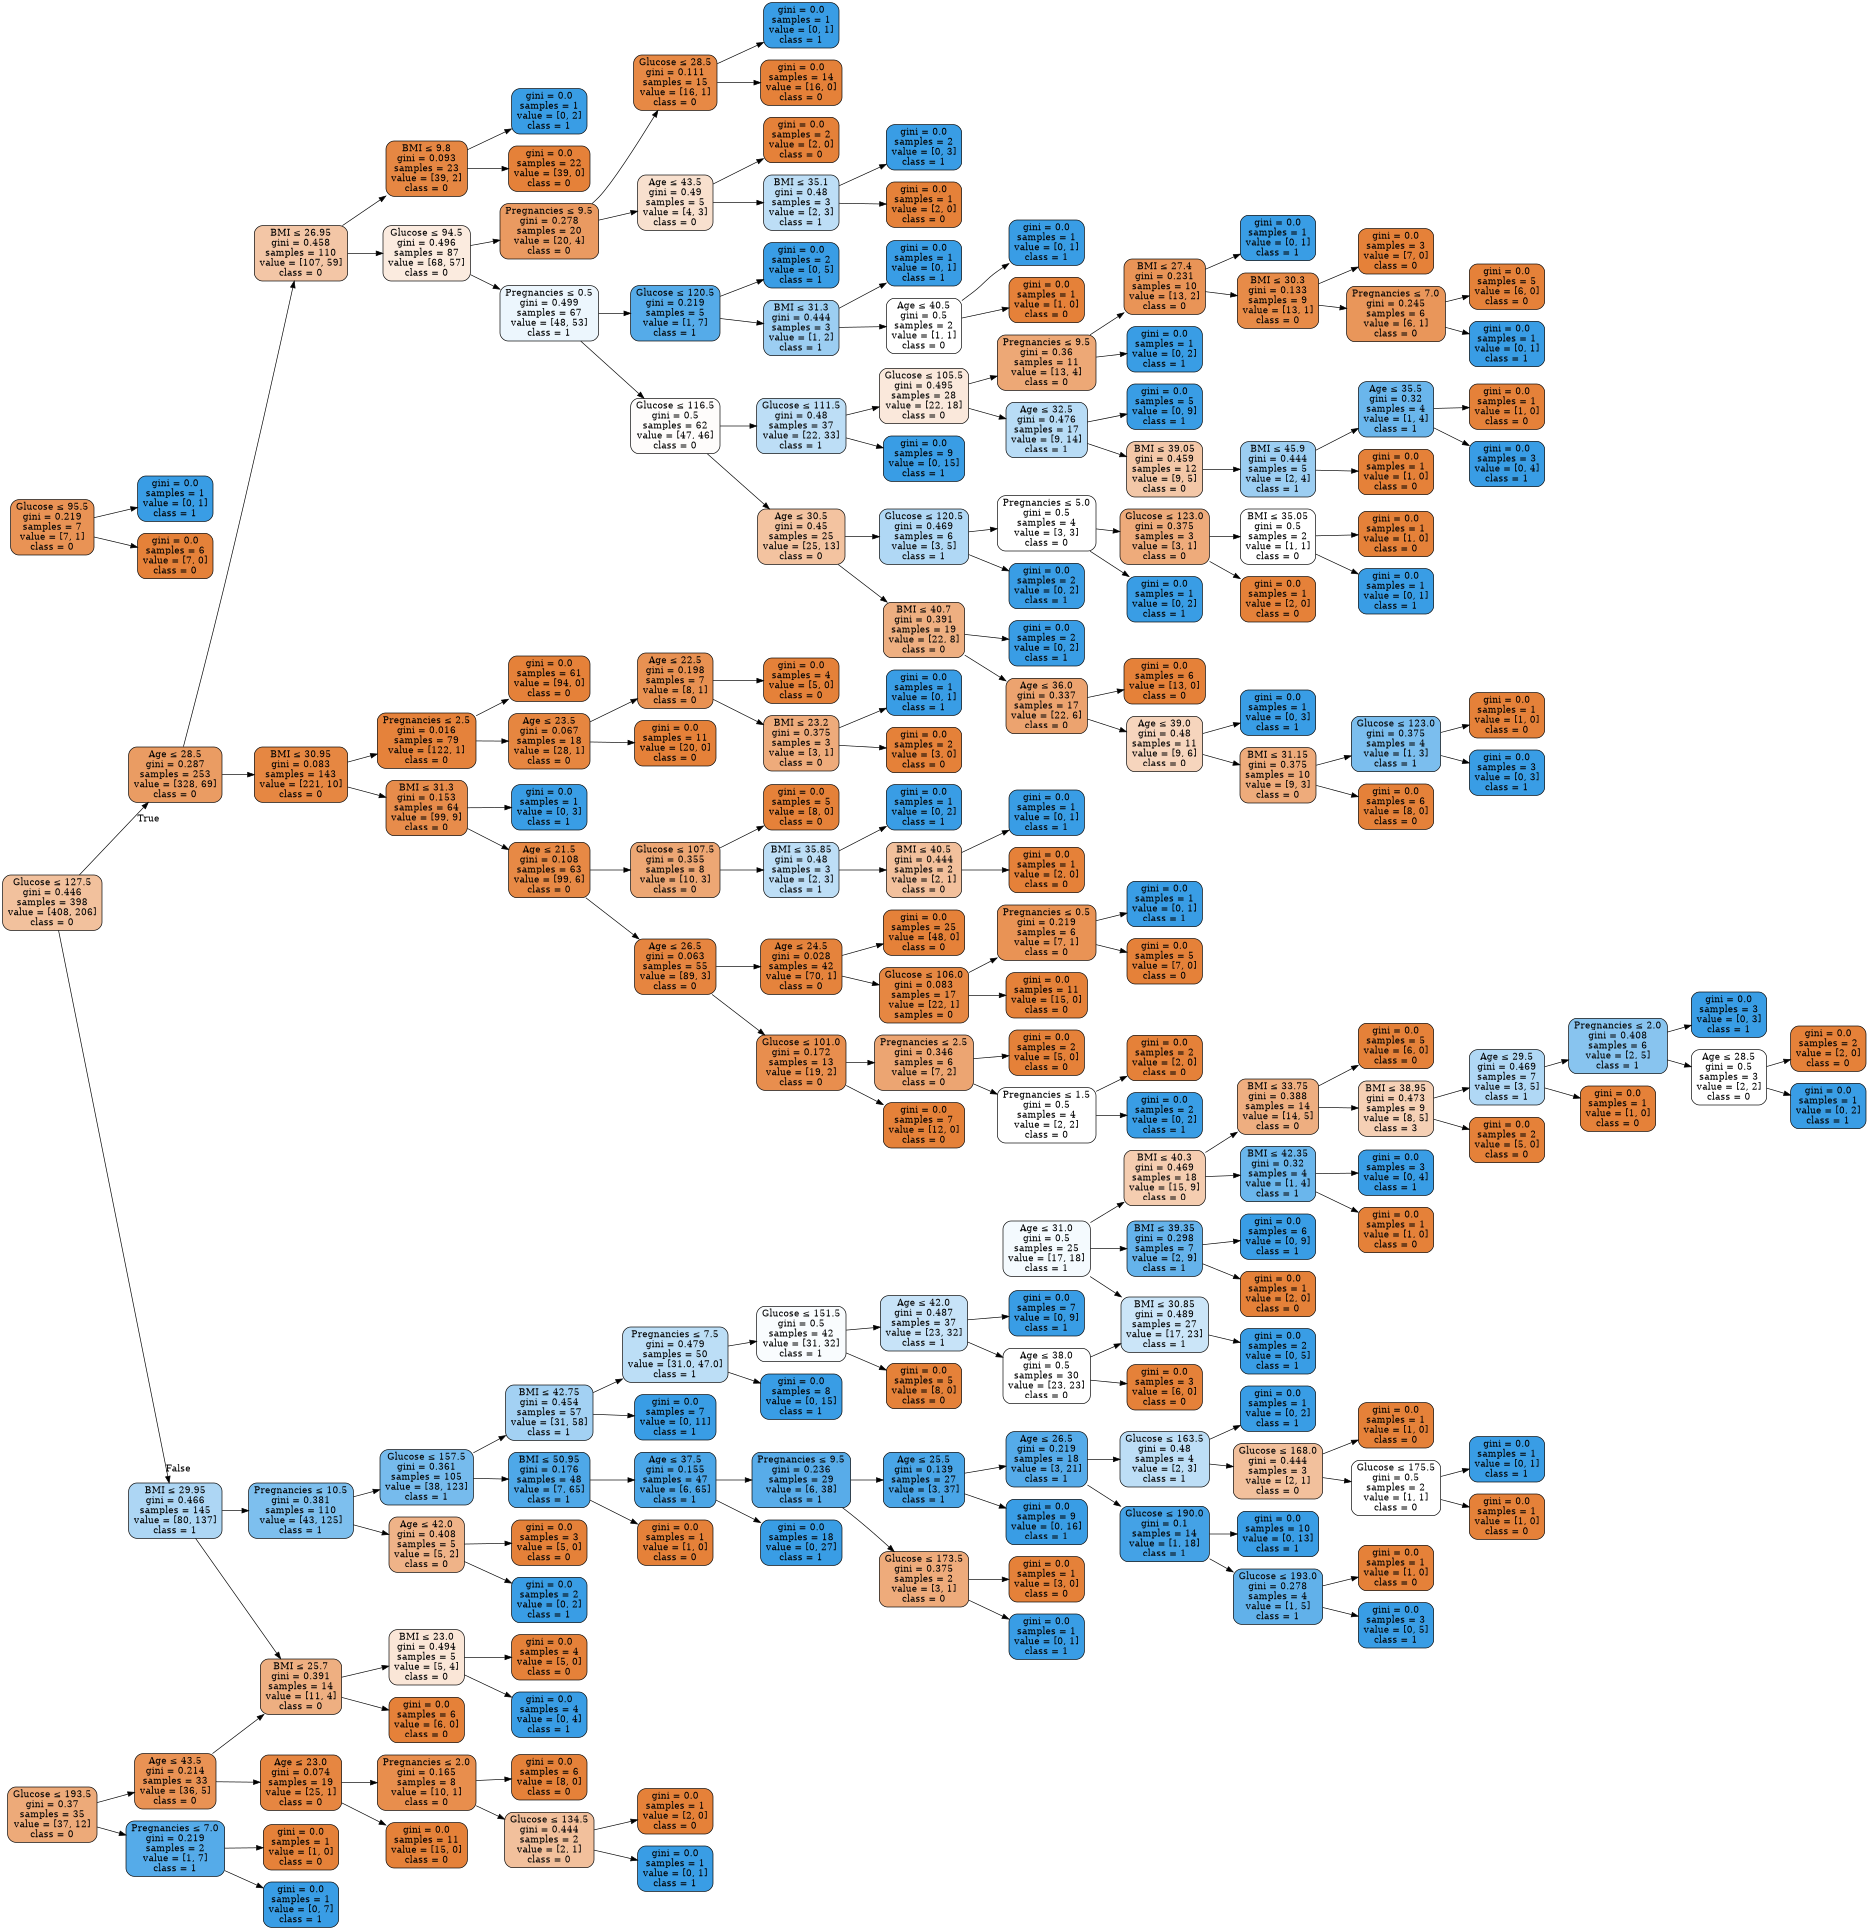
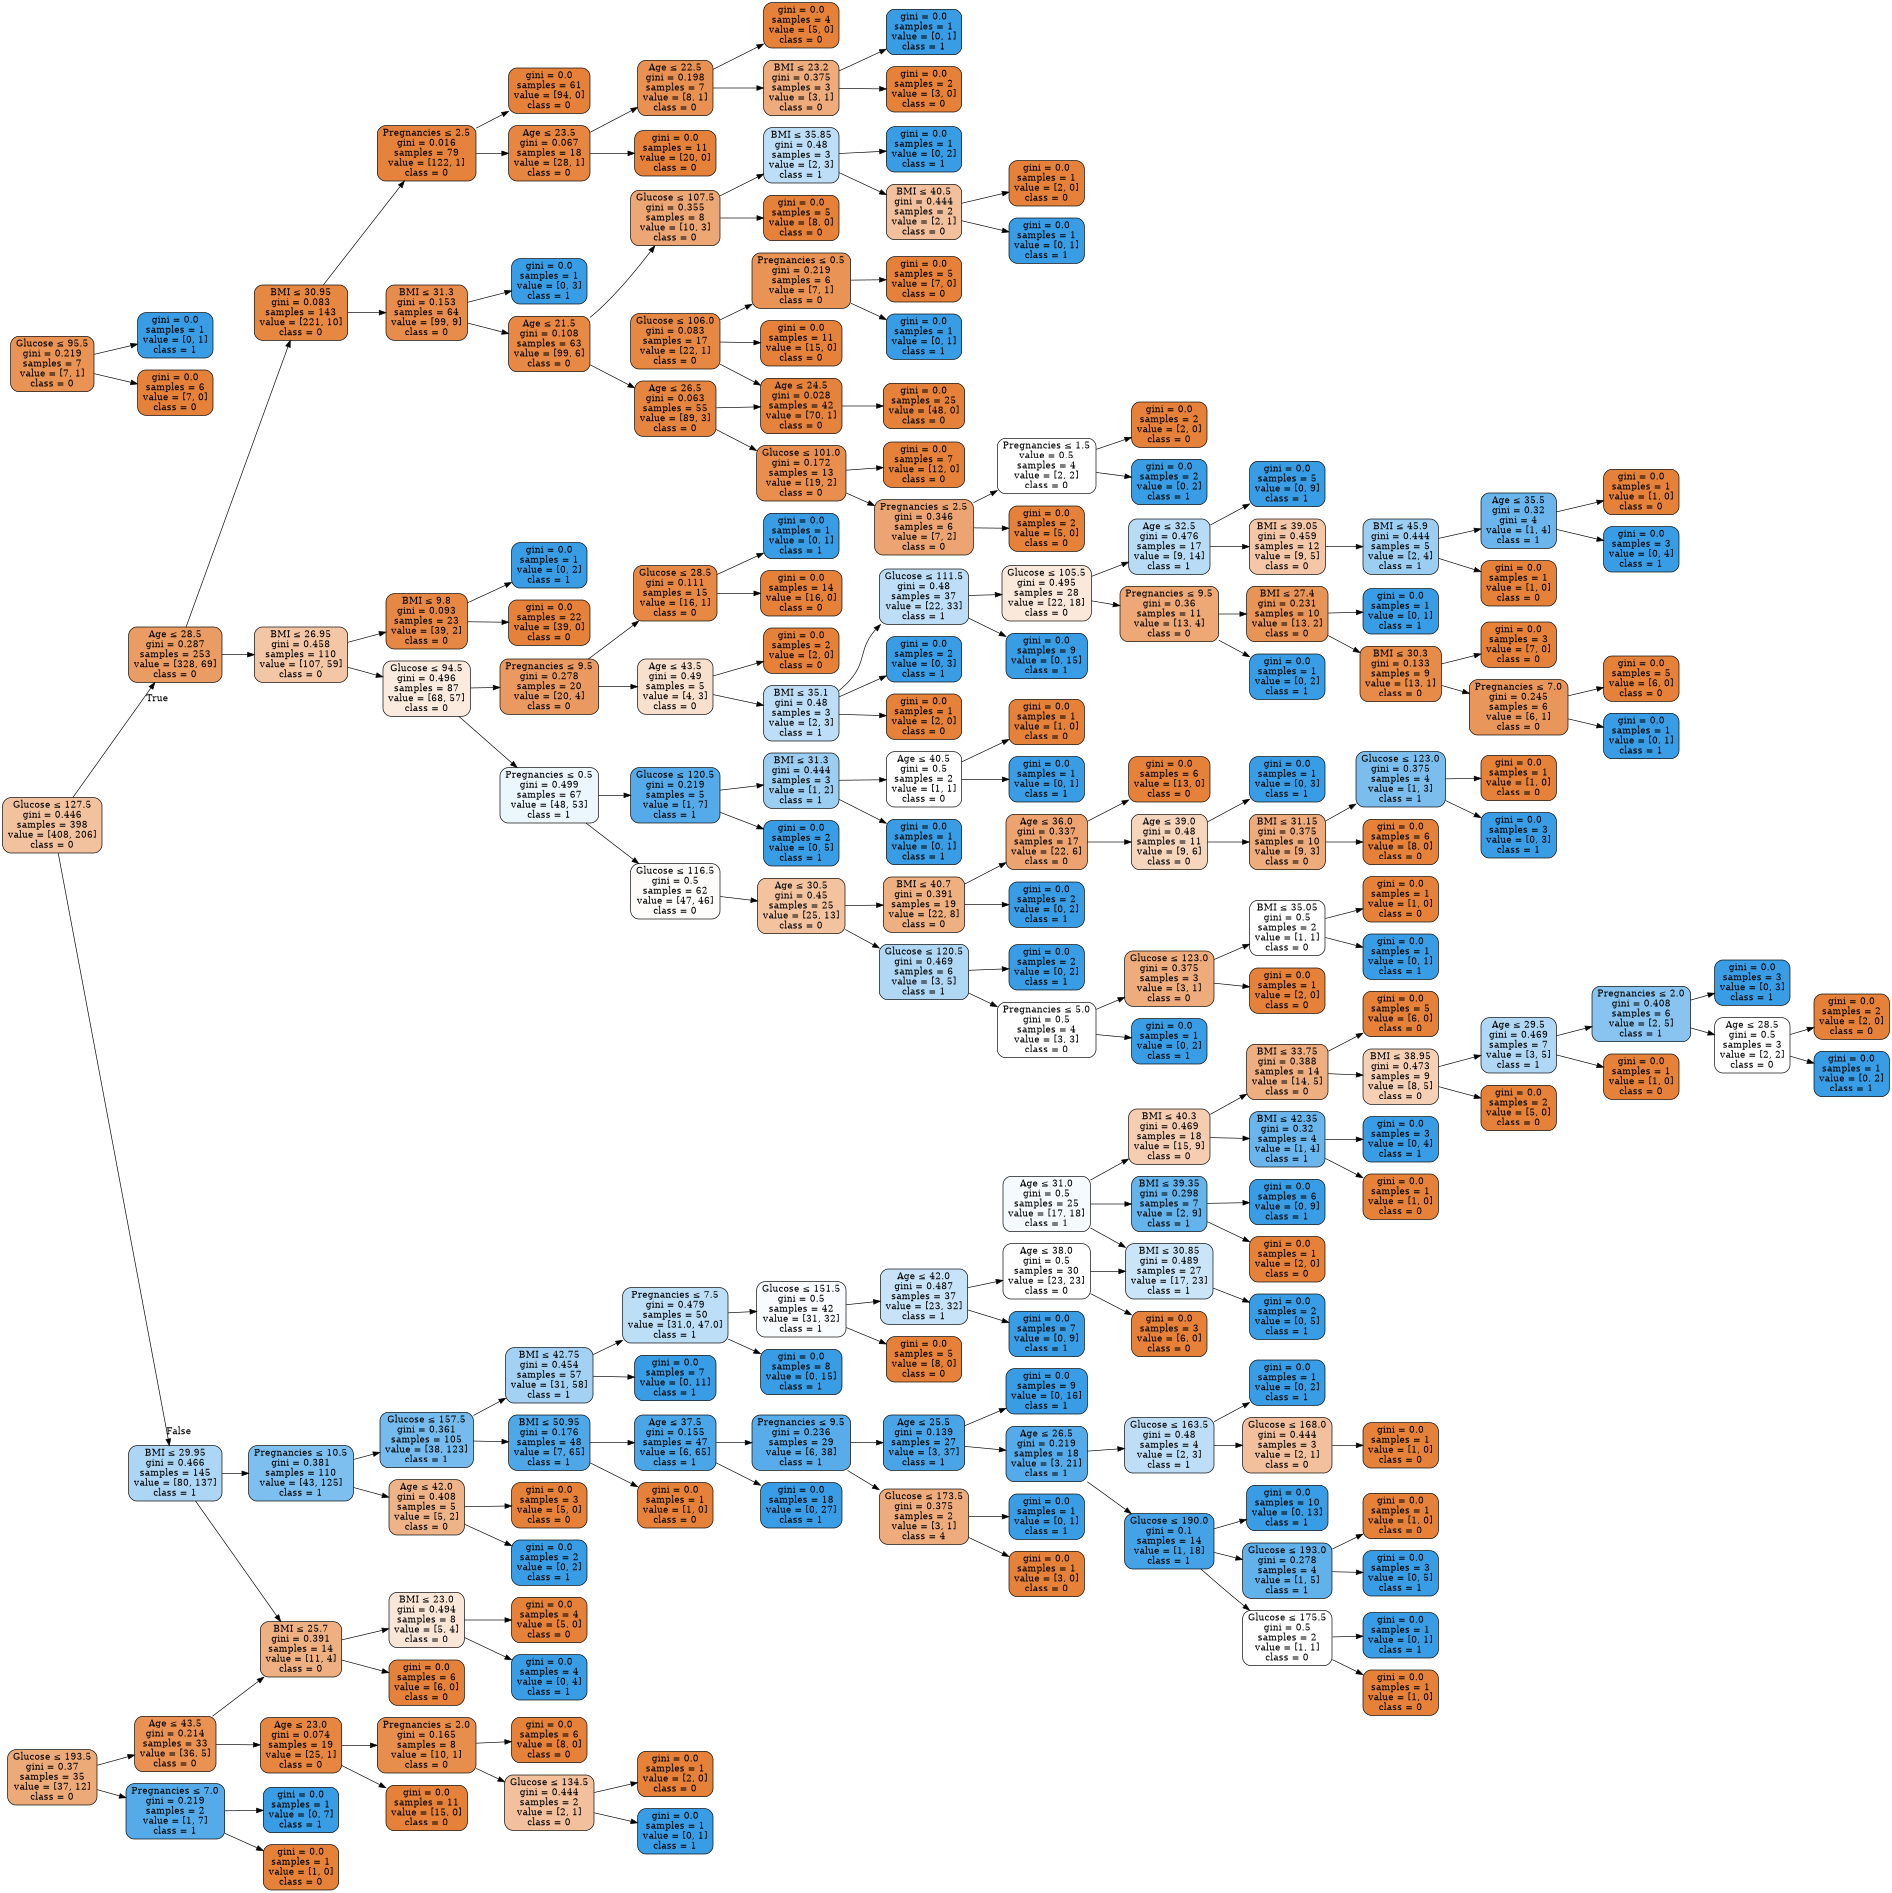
(1396, 409) -> (1519, 520)
(735, 426) -> (861, 662)
(857, 980) -> (737, 373)
(924, 1015) -> (675, 361)
(1047, 1105) -> (1047, 456)
(1396, 1128) -> (1401, 1096)
(1334, 1479) -> (1222, 1588)
(924, 1599) -> (924, 1536)
(427, 1657) -> (427, 1620)
